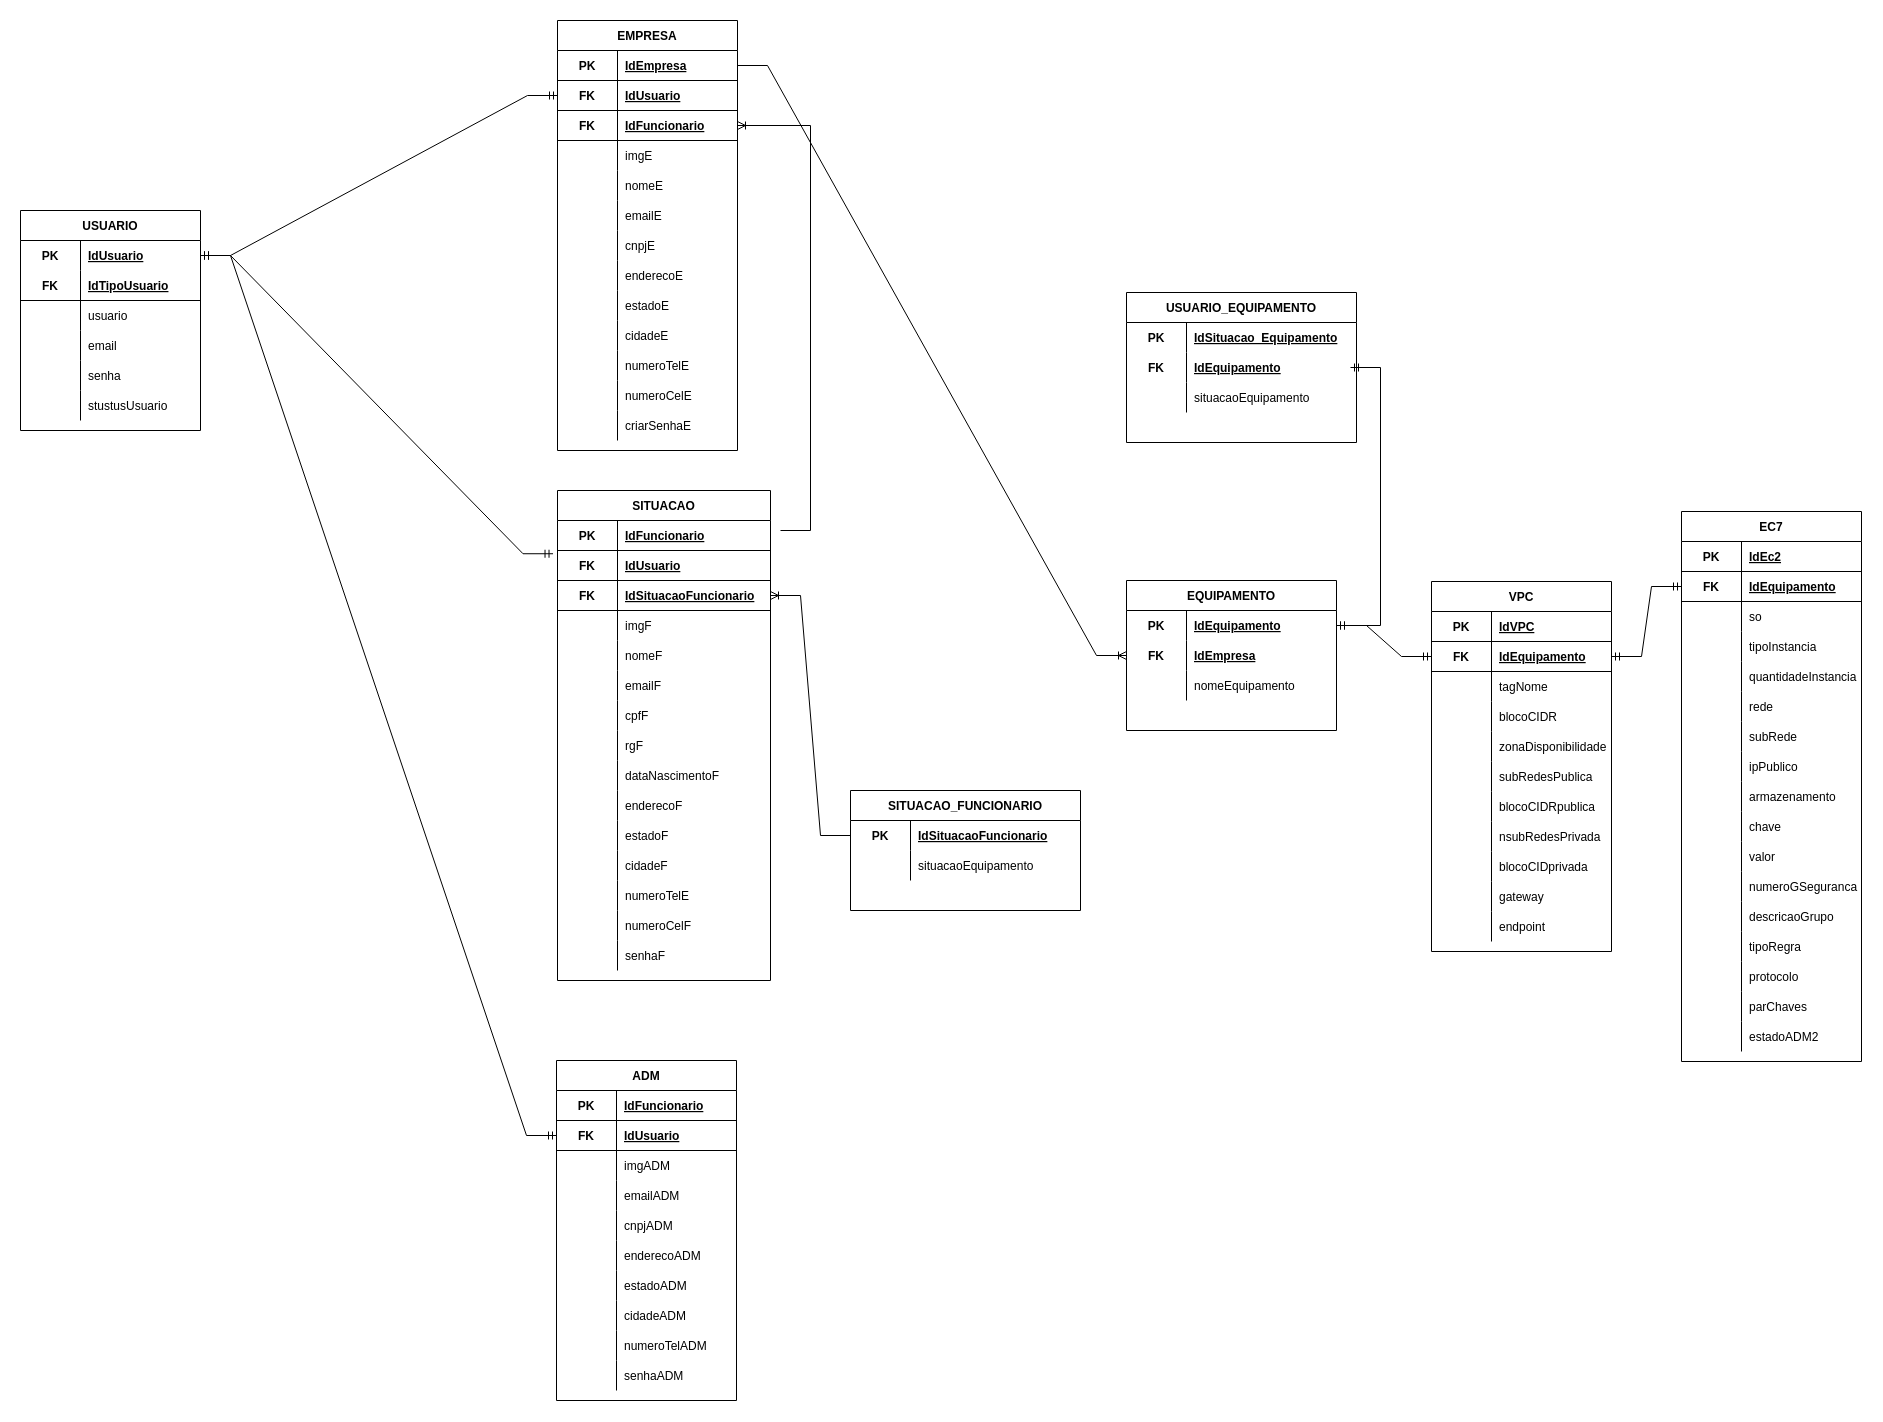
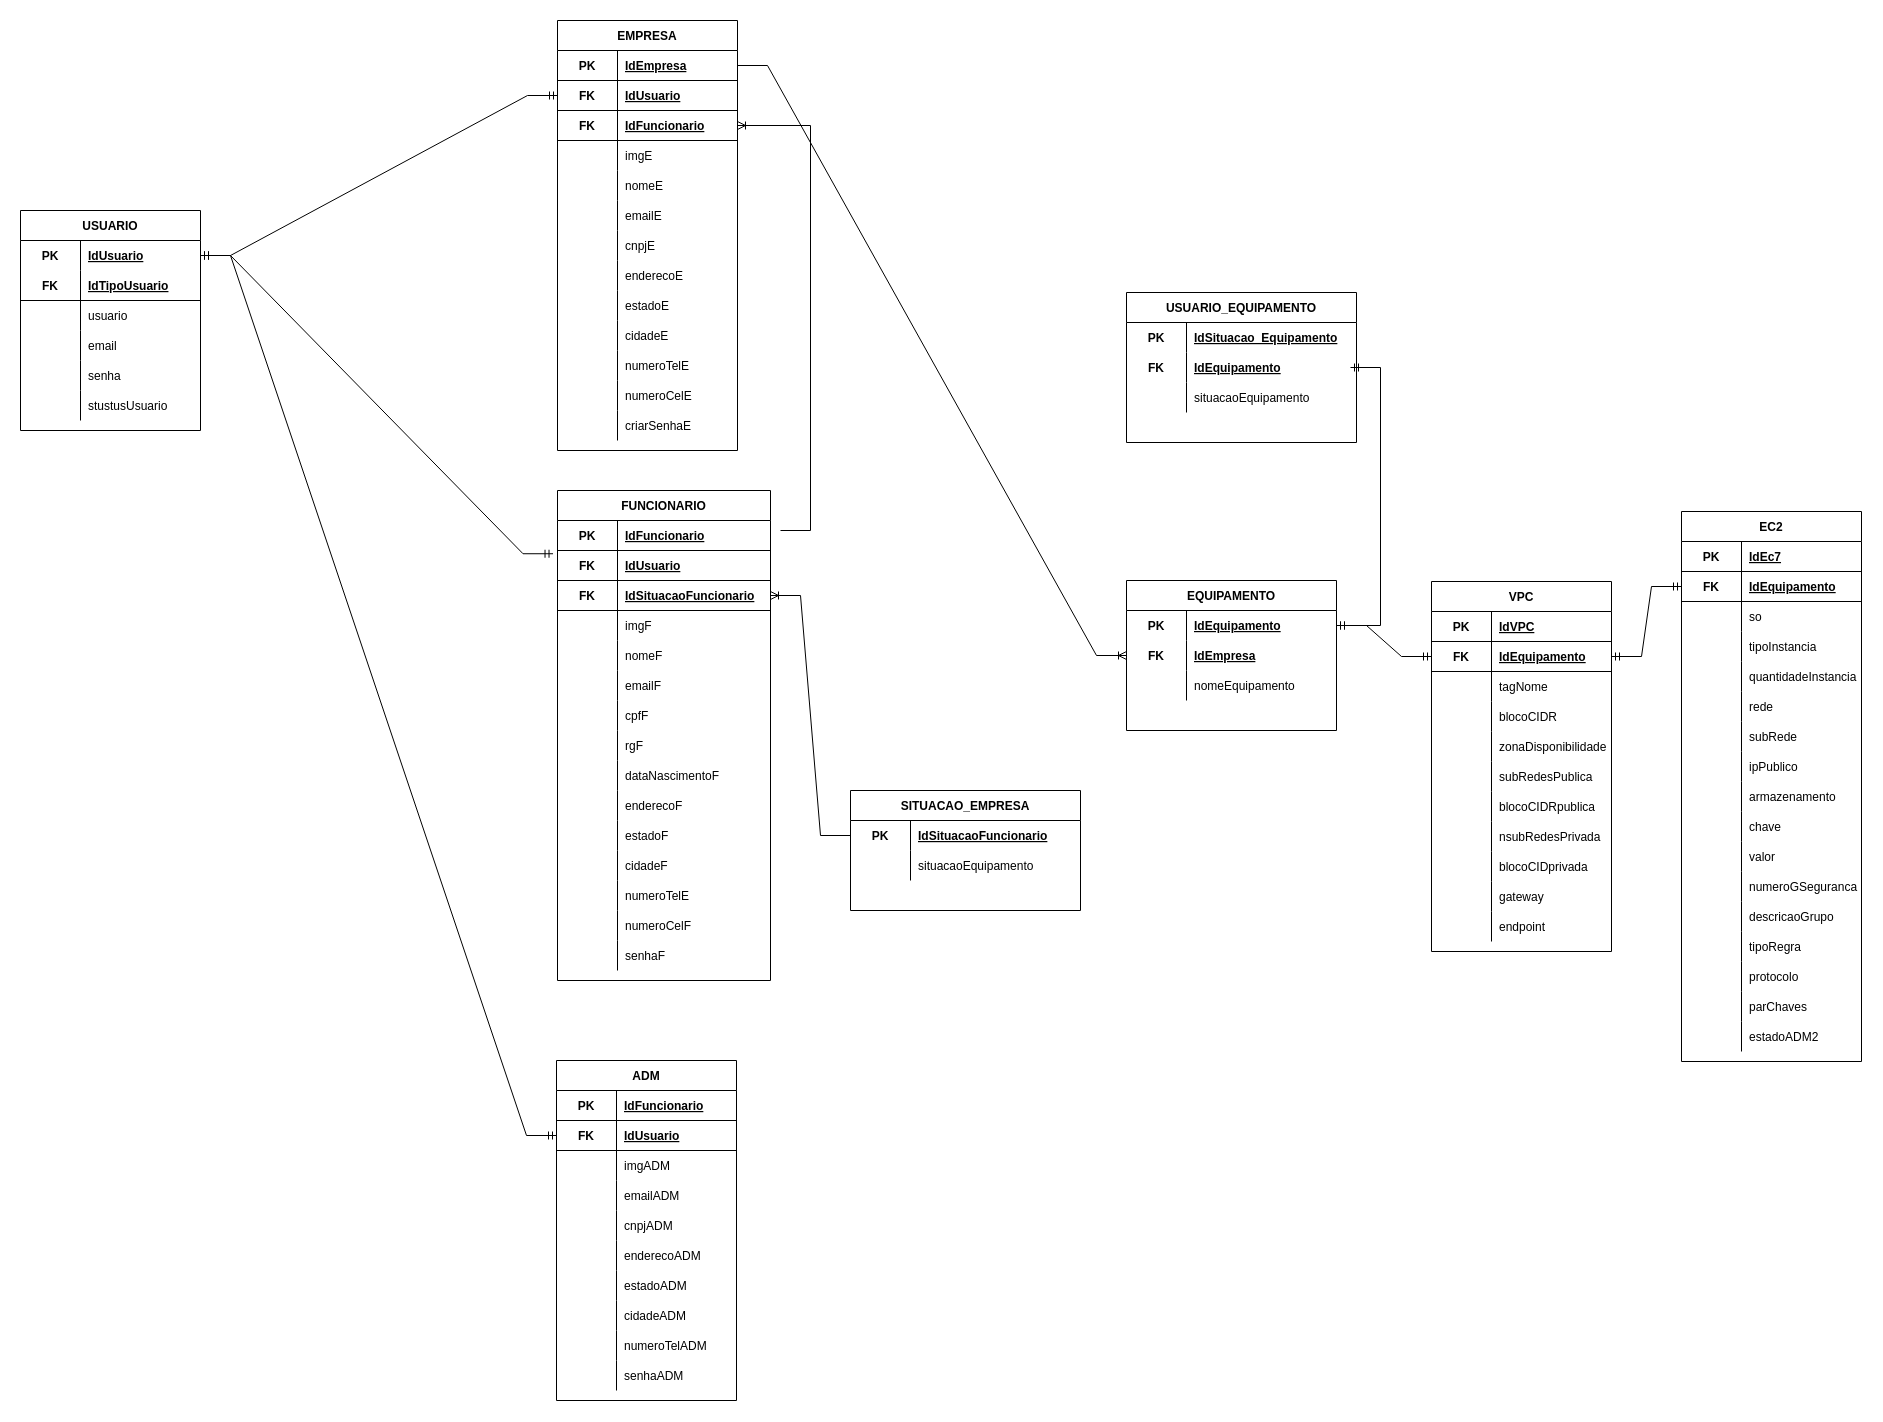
(664, 506) -> (664, 506)
(1771, 527) -> (1771, 527)
(1766, 557) -> (1766, 557)
(965, 806) -> (965, 806)
